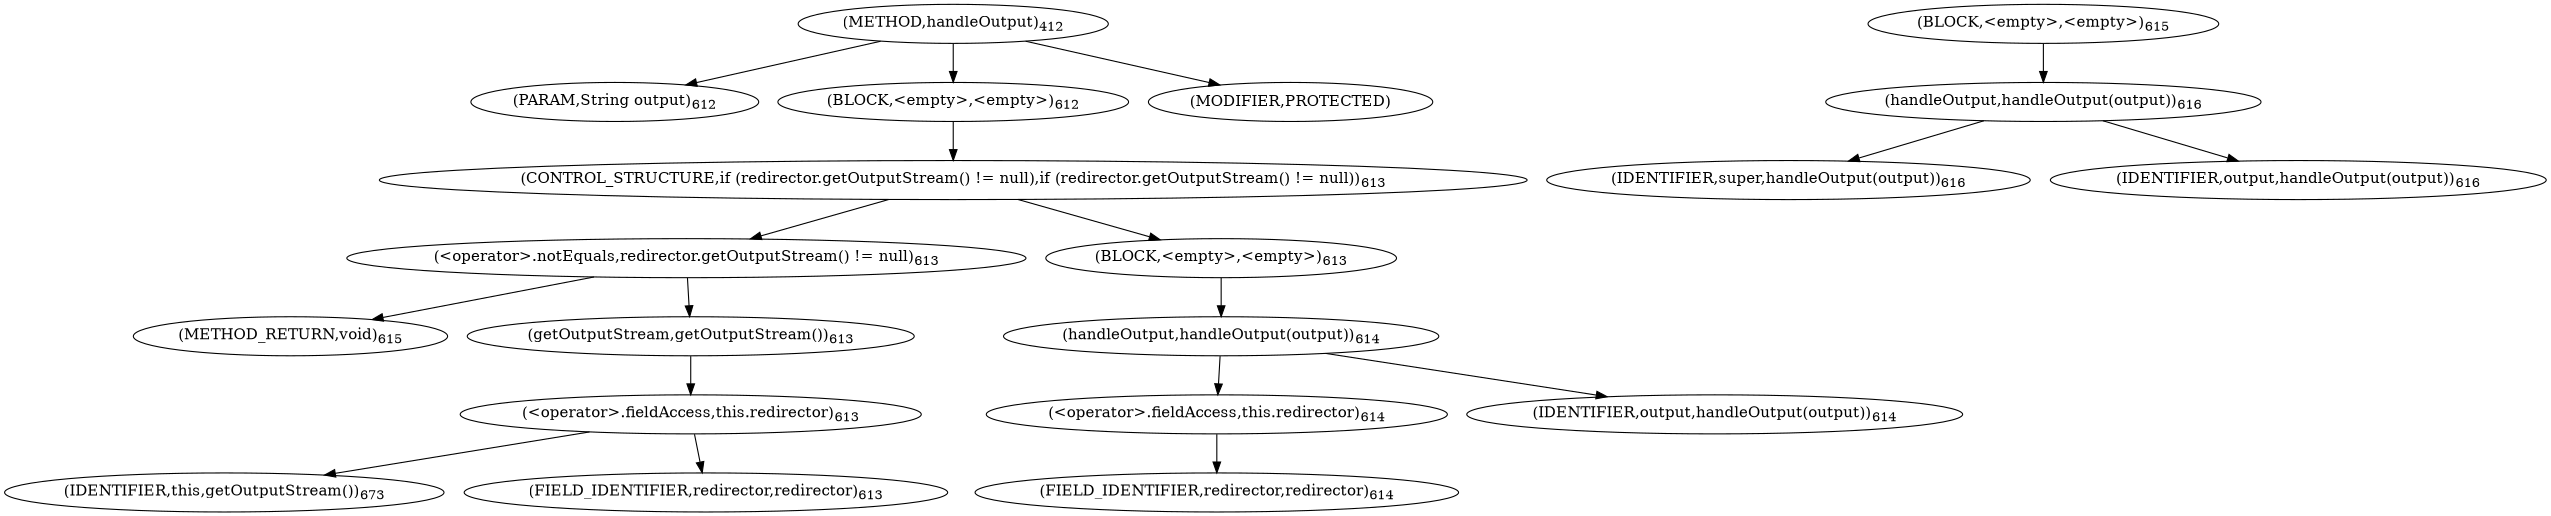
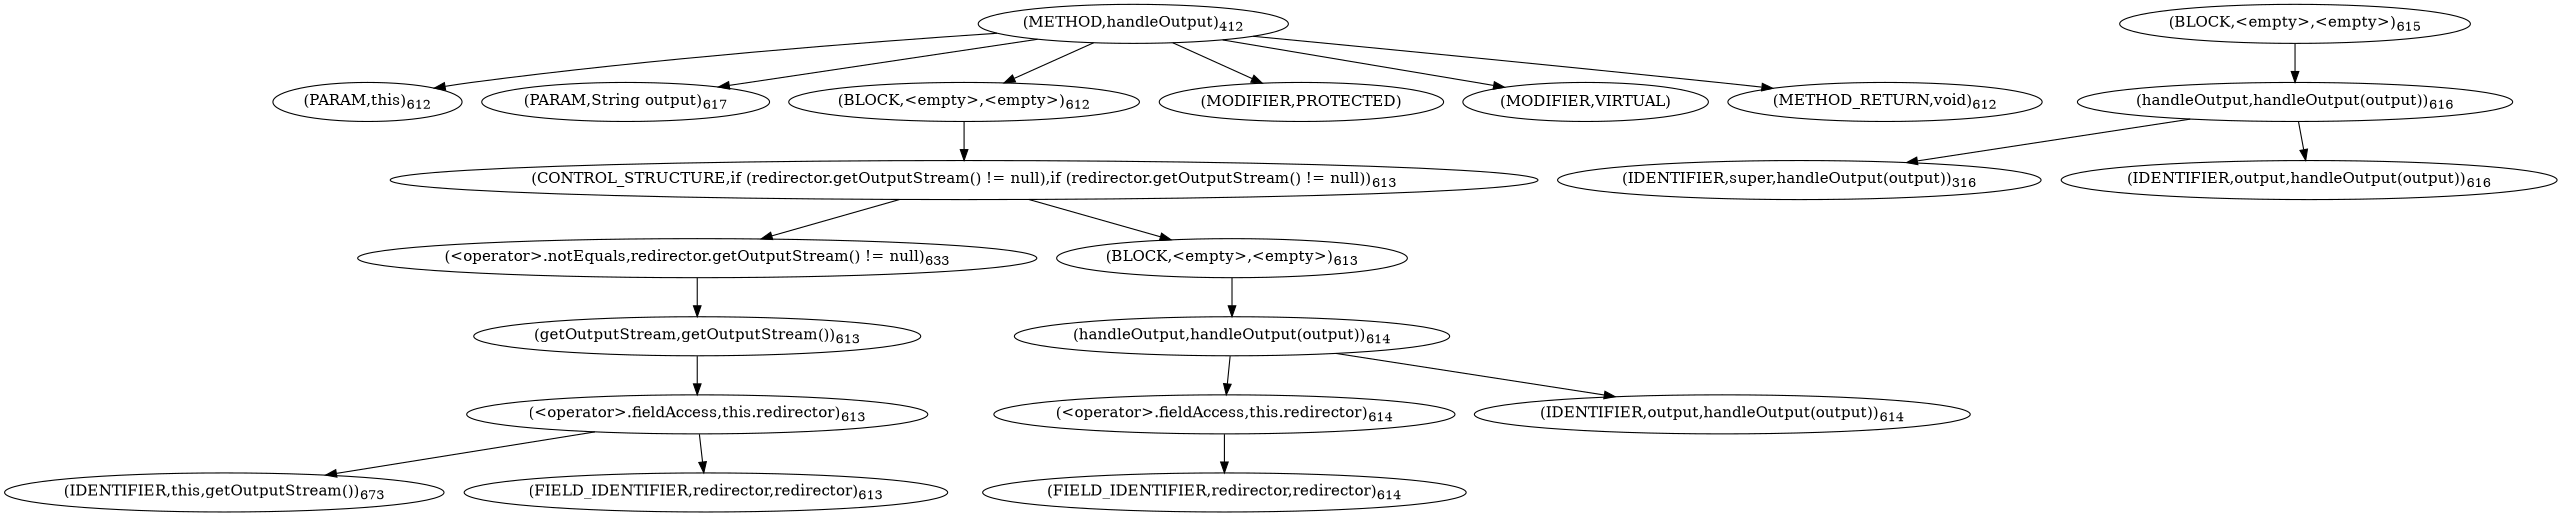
(704, 100) -> (715, 100)
none -> (367, 102)
none -> (1586, 102)
(1953, 178) -> (1964, 178)
(927, 257) -> (938, 257)
(489, 297) -> (1507, 61)
(390, 335) -> (1985, 100)
